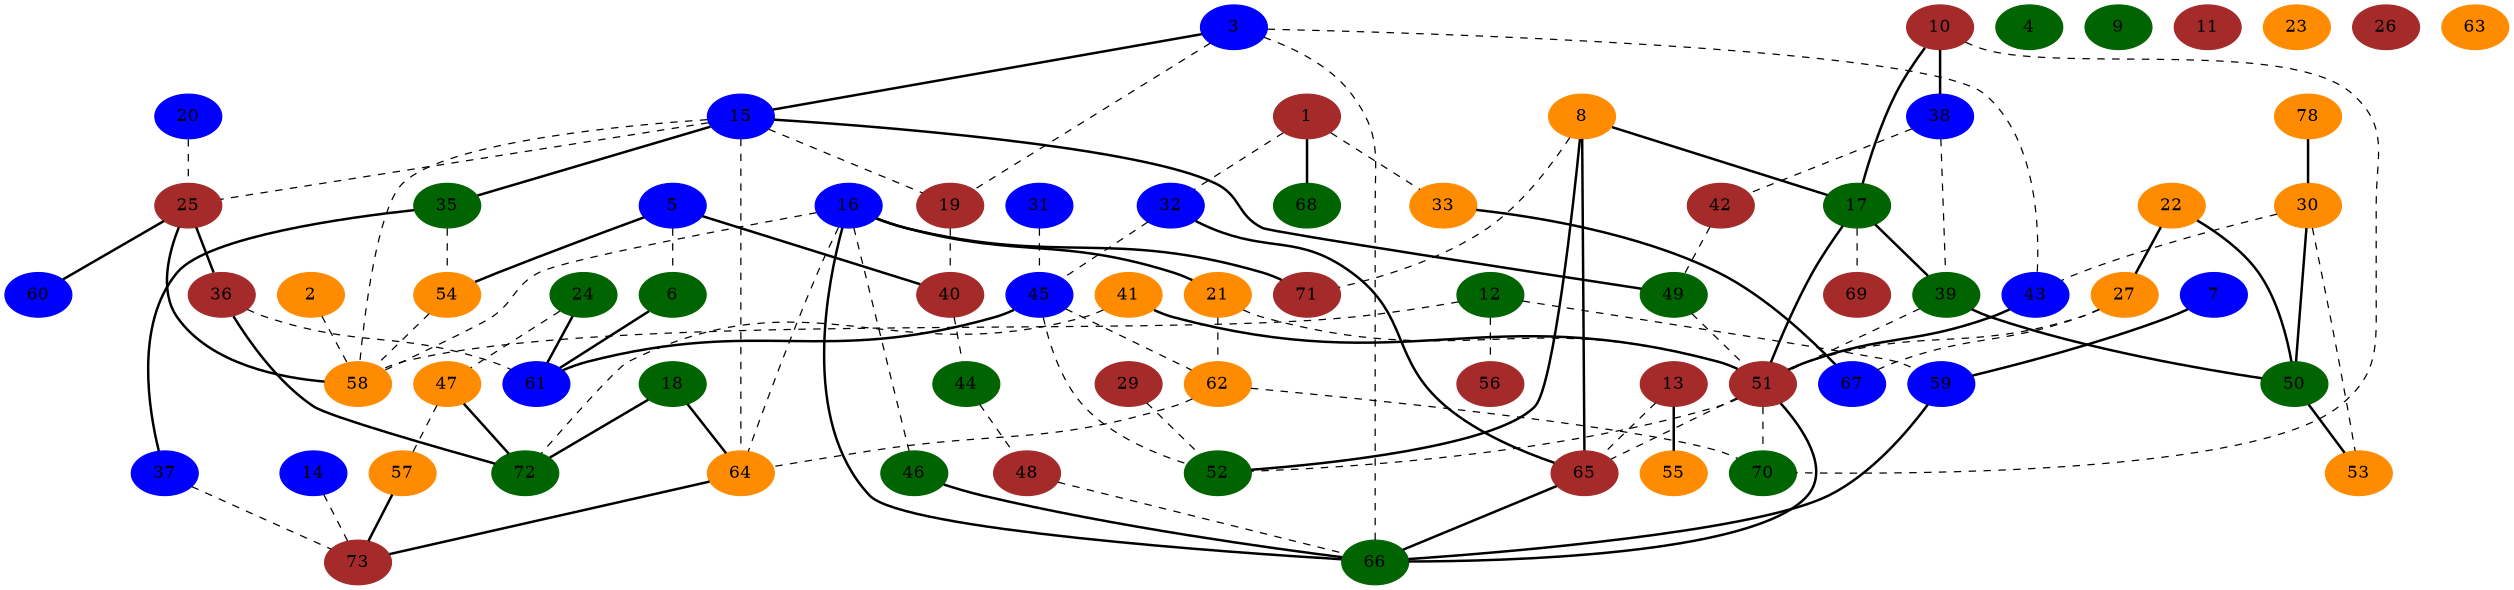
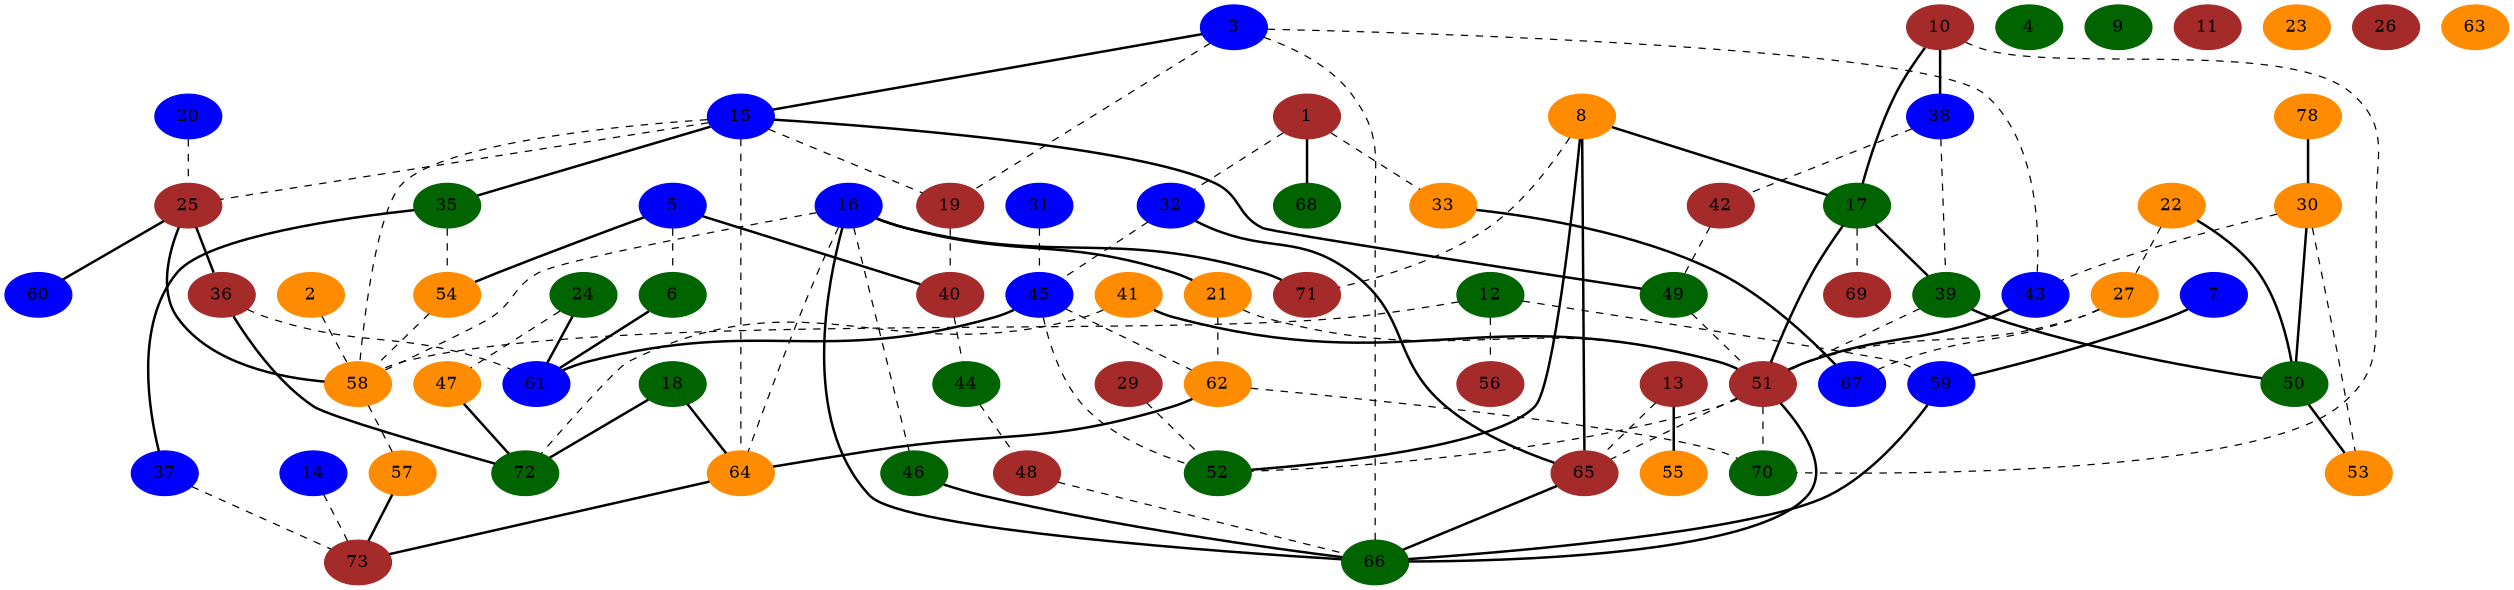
(2143, 260) -> (2143, 260)
(425, 429) -> (376, 421)
(984, 439) -> (984, 439)
